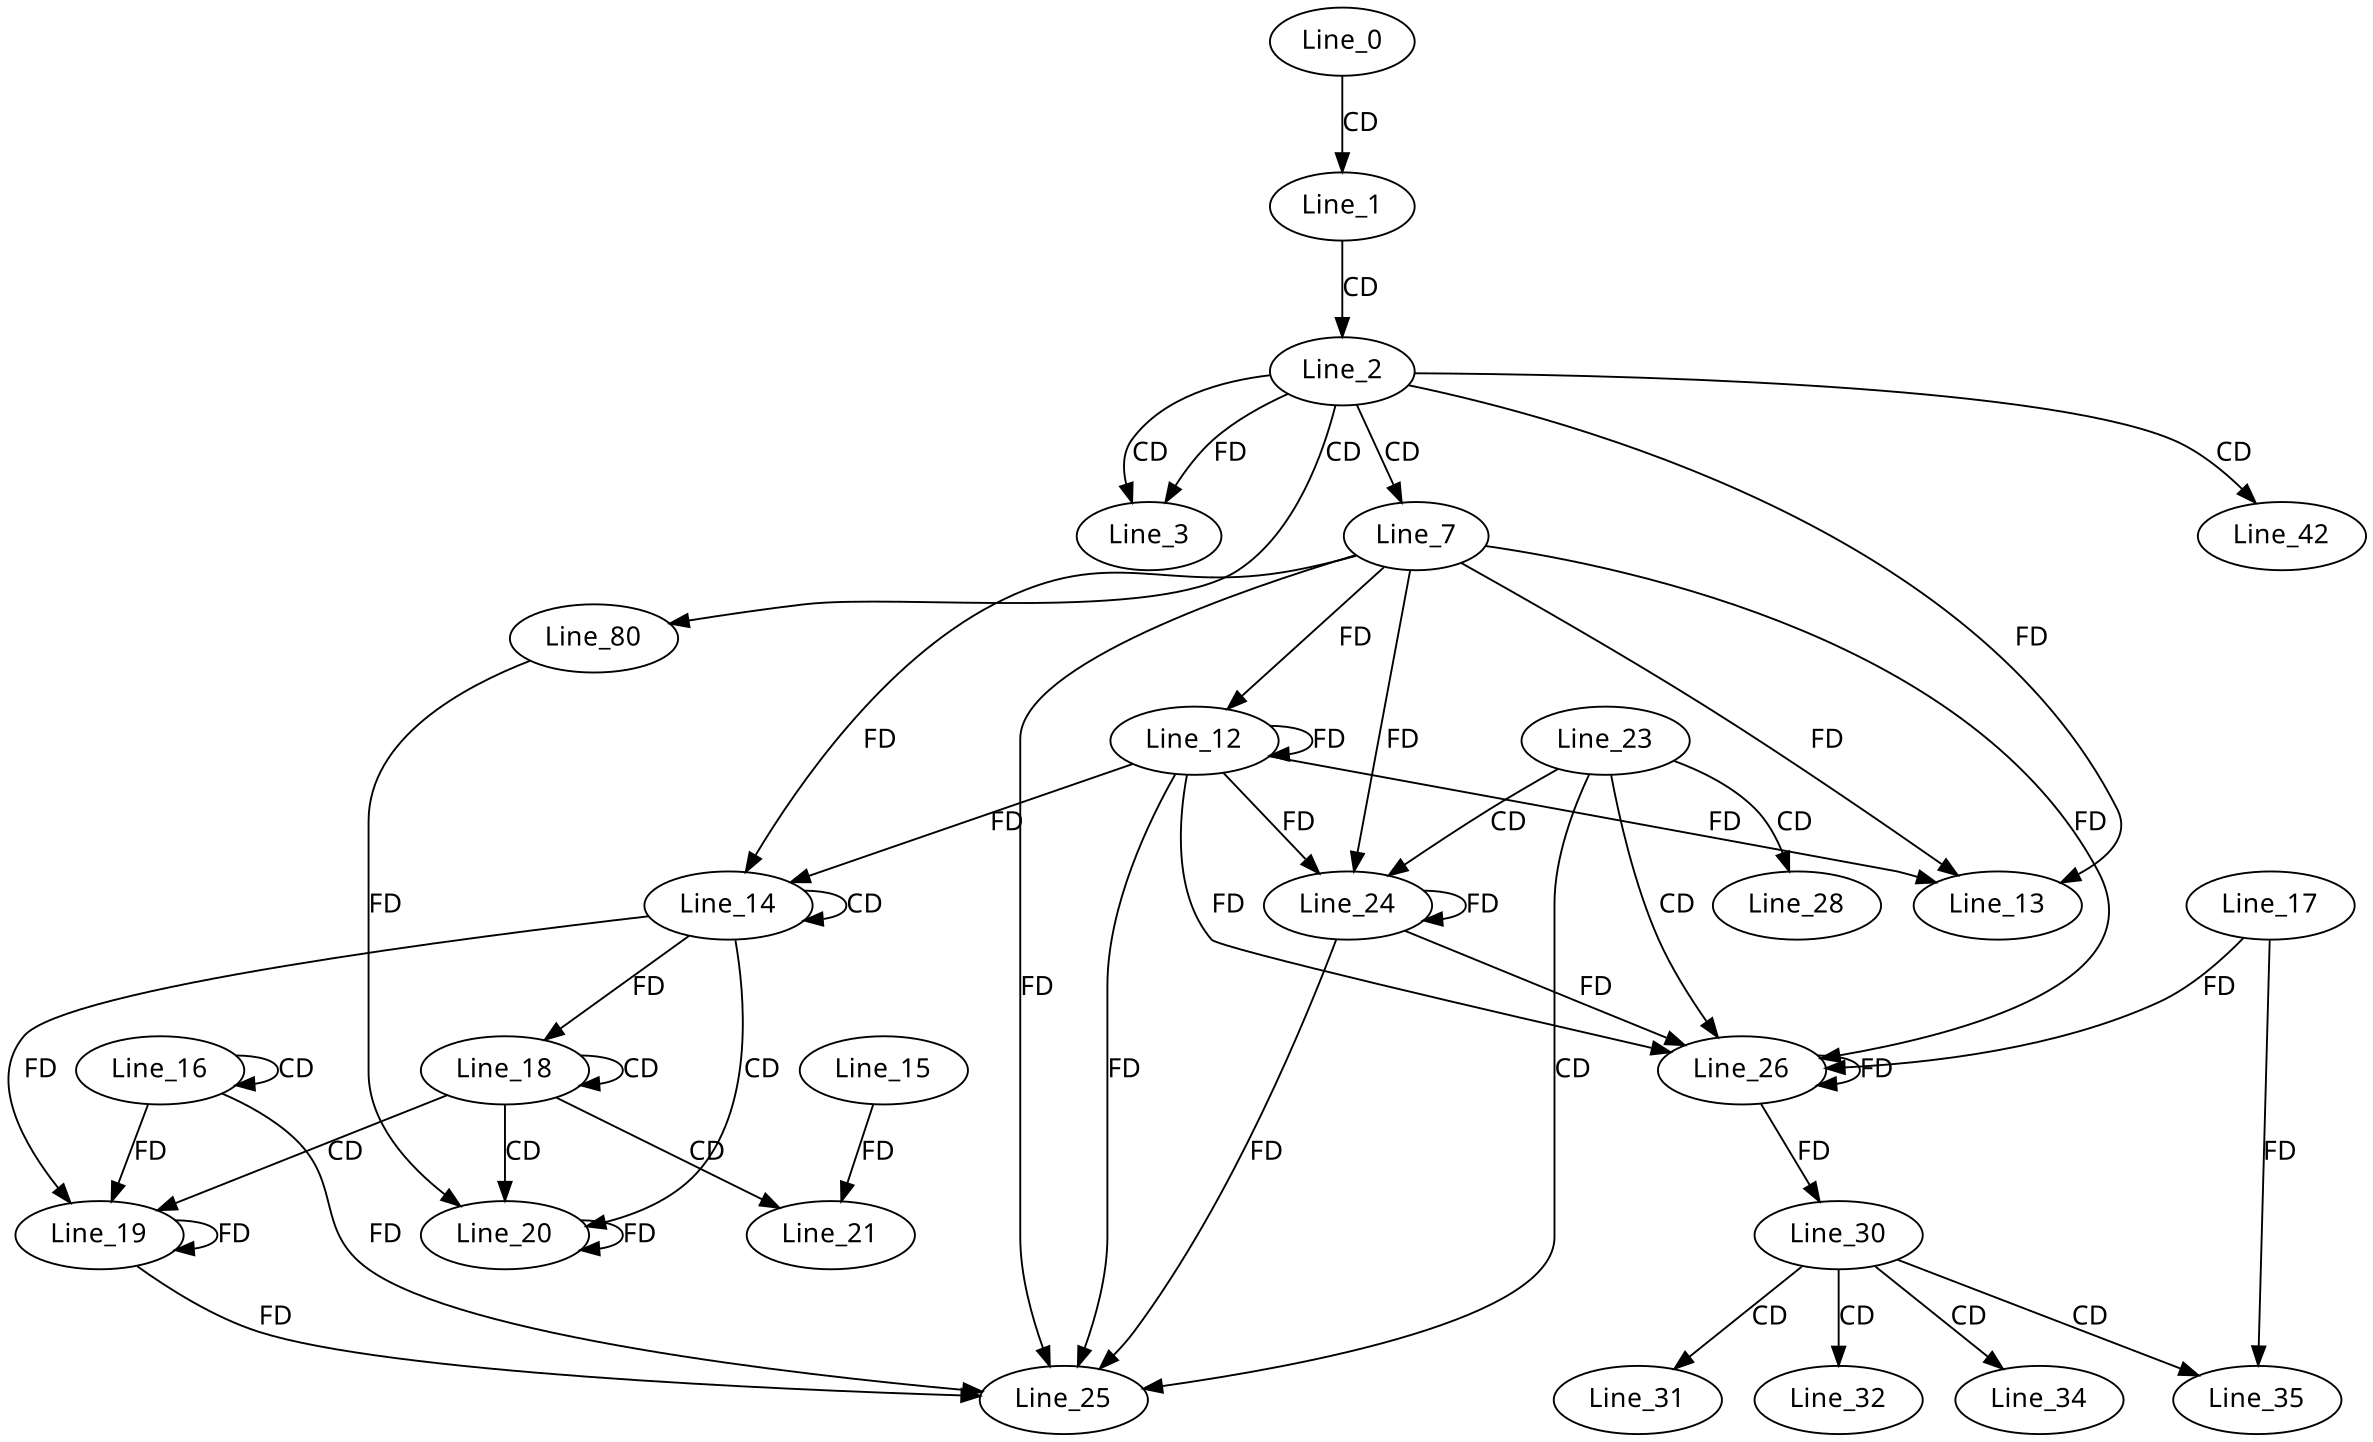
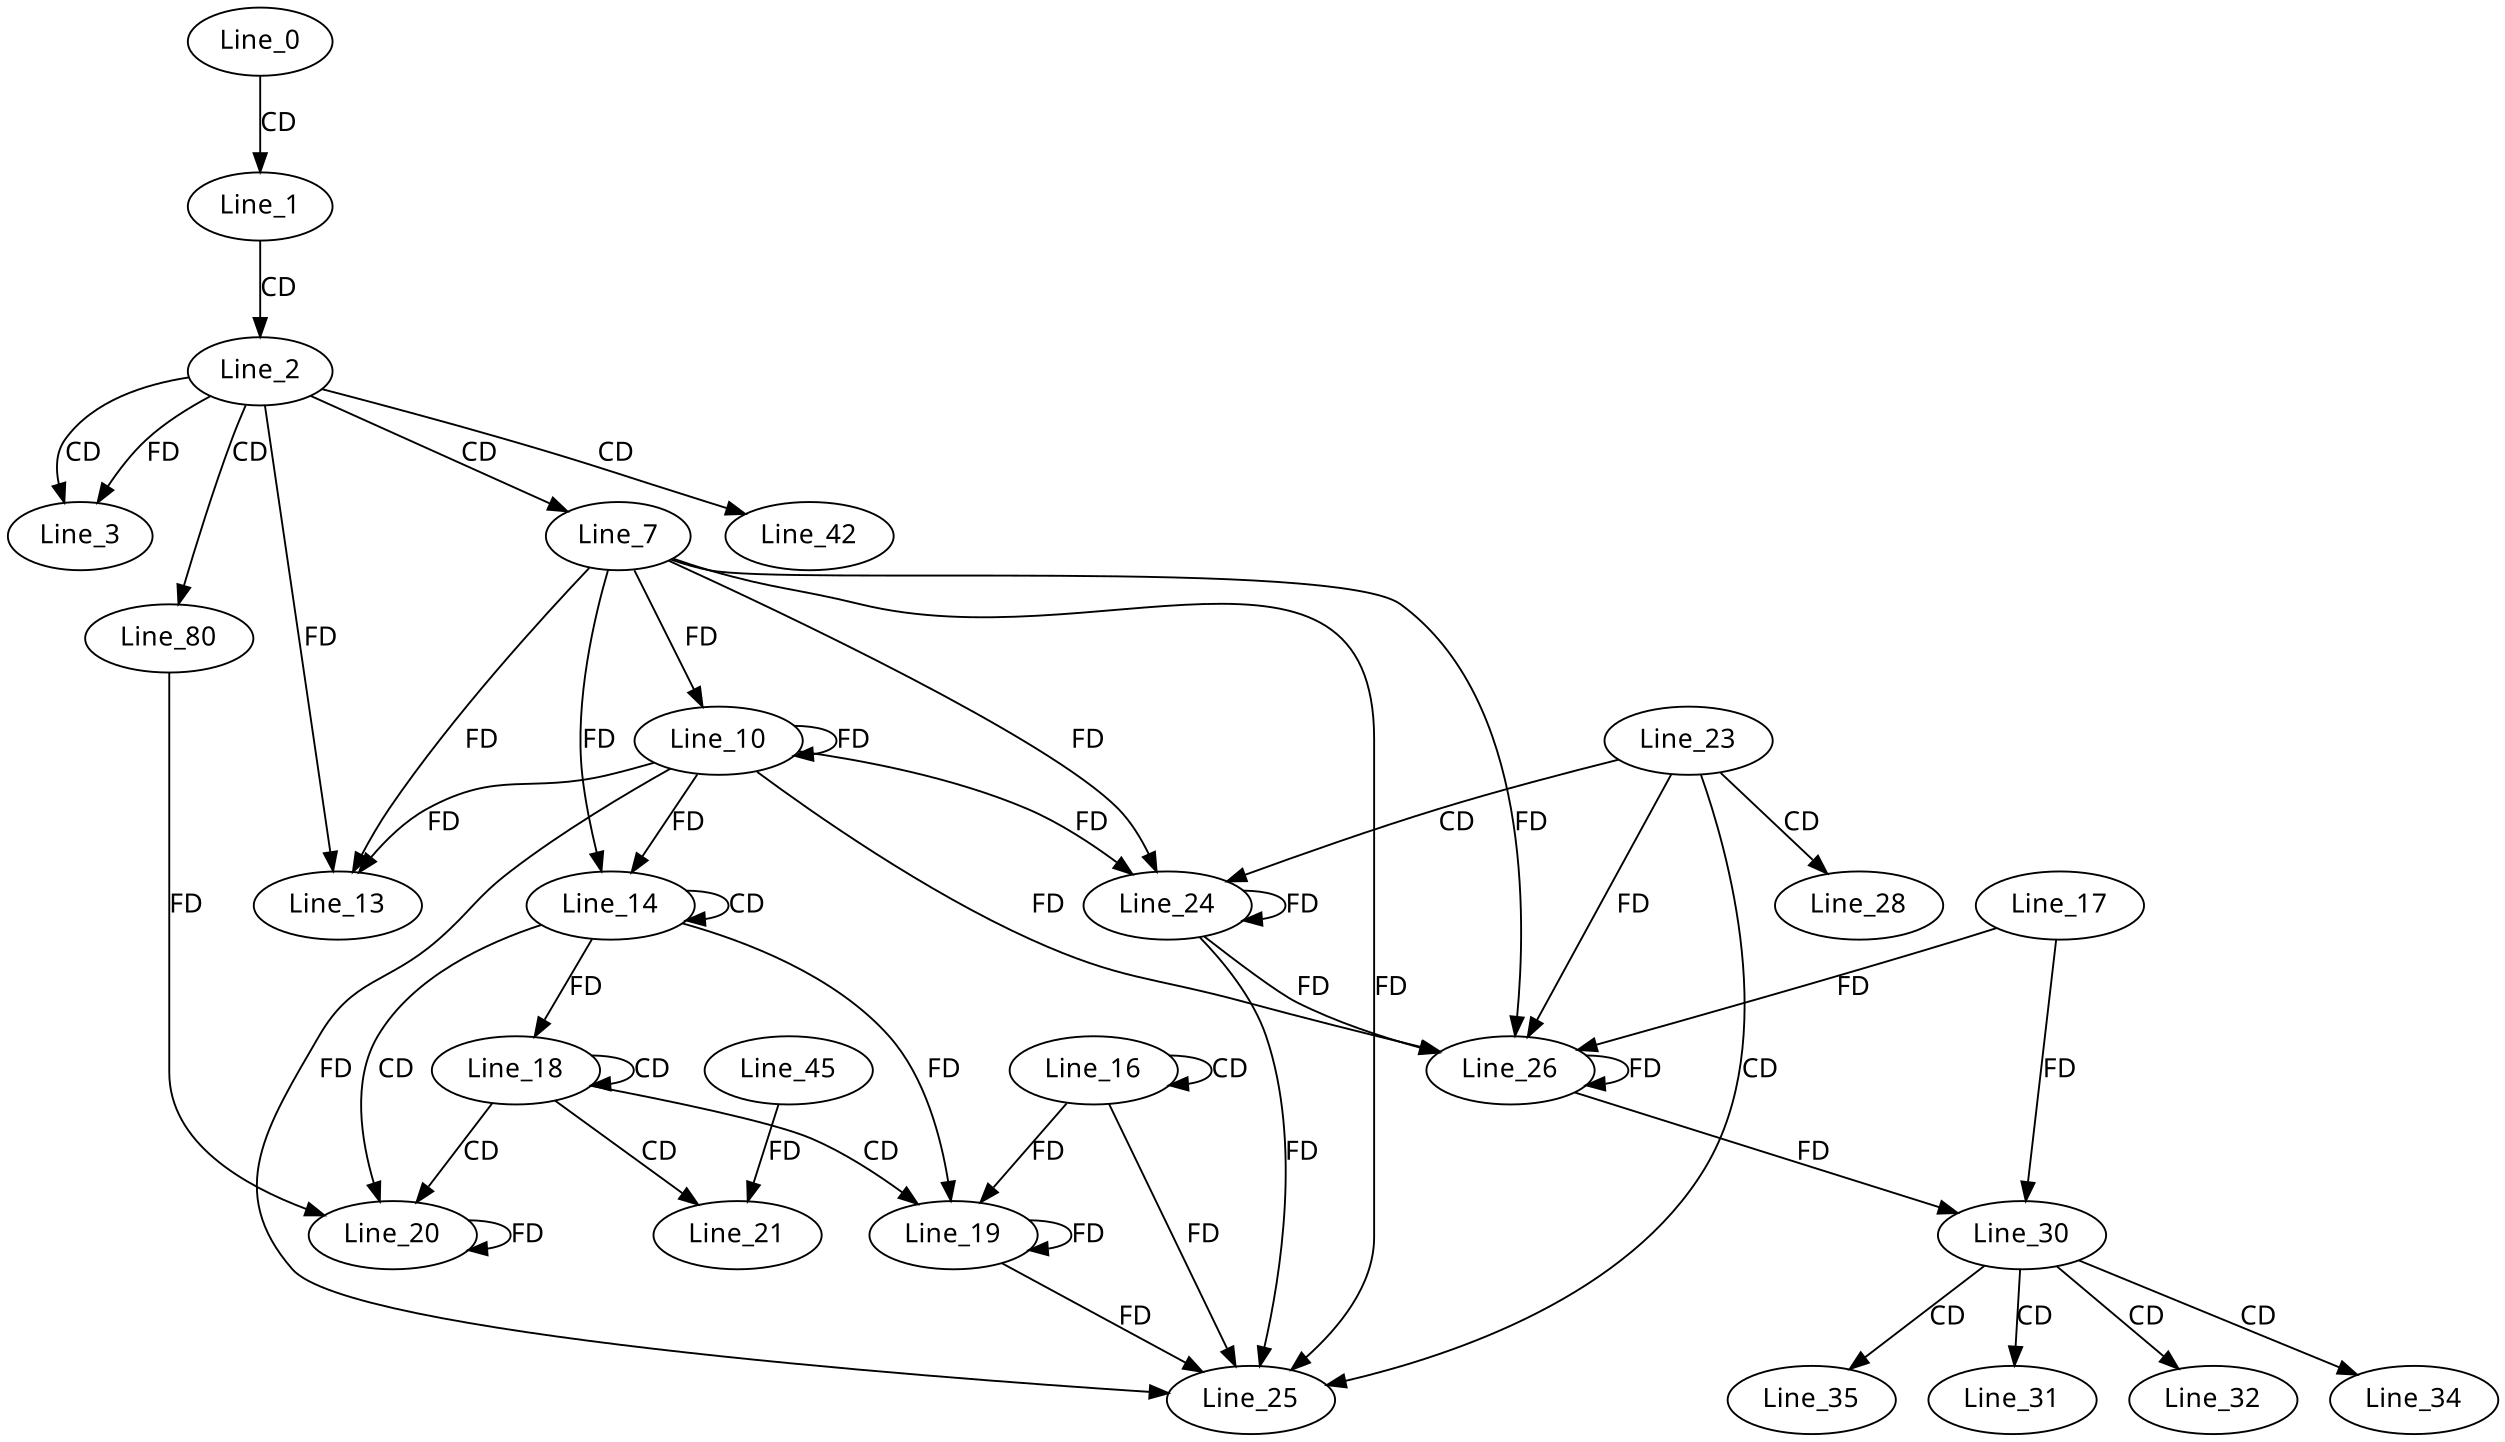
(1195, 741) -> (719, 741)
(1678, 906) -> (1635, 906)
(884, 1070) -> (789, 1070)
(2264, 1143) -> (2042, 1061)
